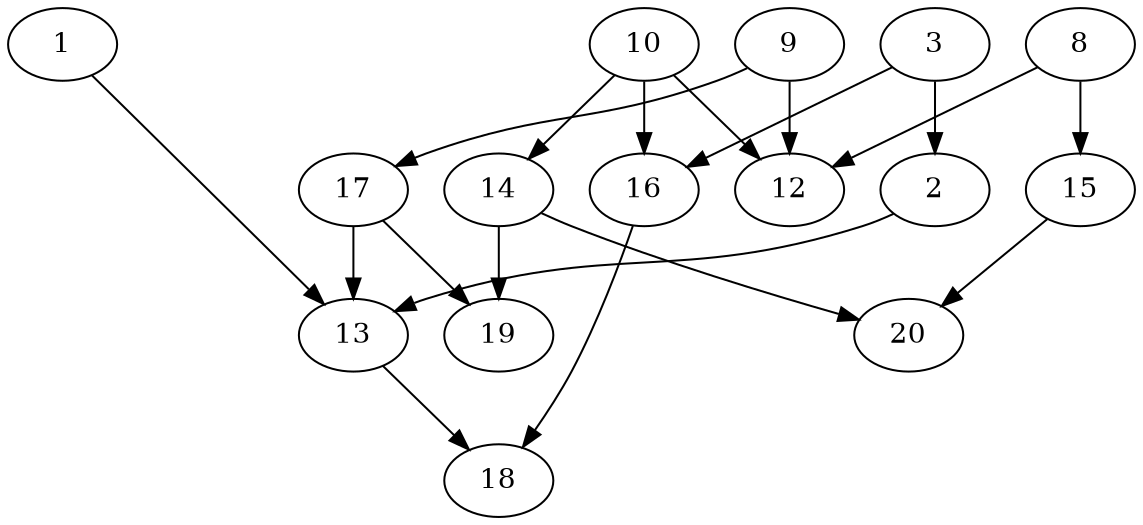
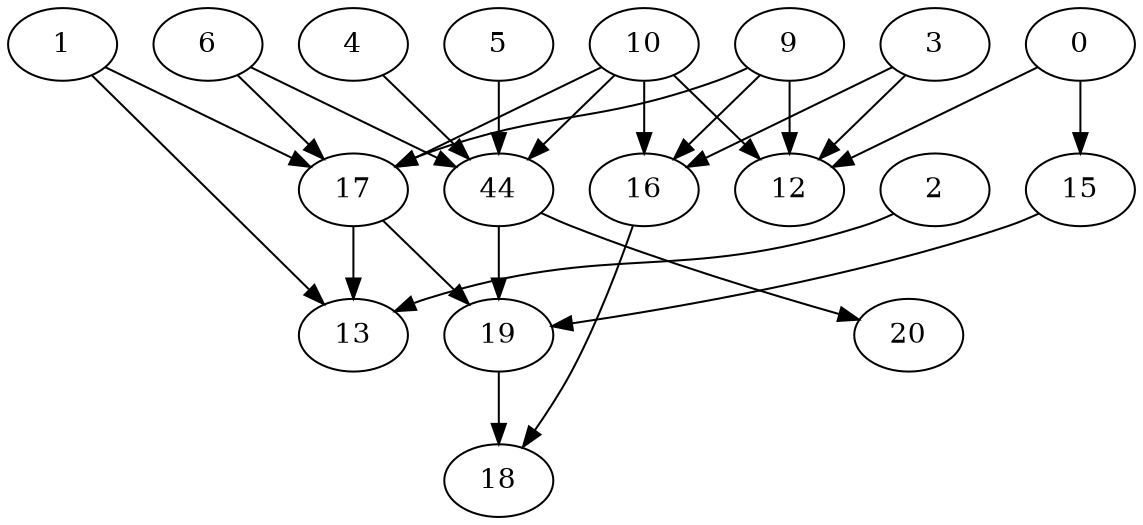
none -> (208, 44)
none -> (353, 44)
none -> (499, 44)
(1080, 44) -> (1080, 44)
(935, 103) -> (870, 110)
none -> (726, 108)
none -> (513, 110)
none -> (199, 113)
(499, 190) -> (499, 190)
(1003, 256) -> (808, 280)
(419, 401) -> (499, 398)
